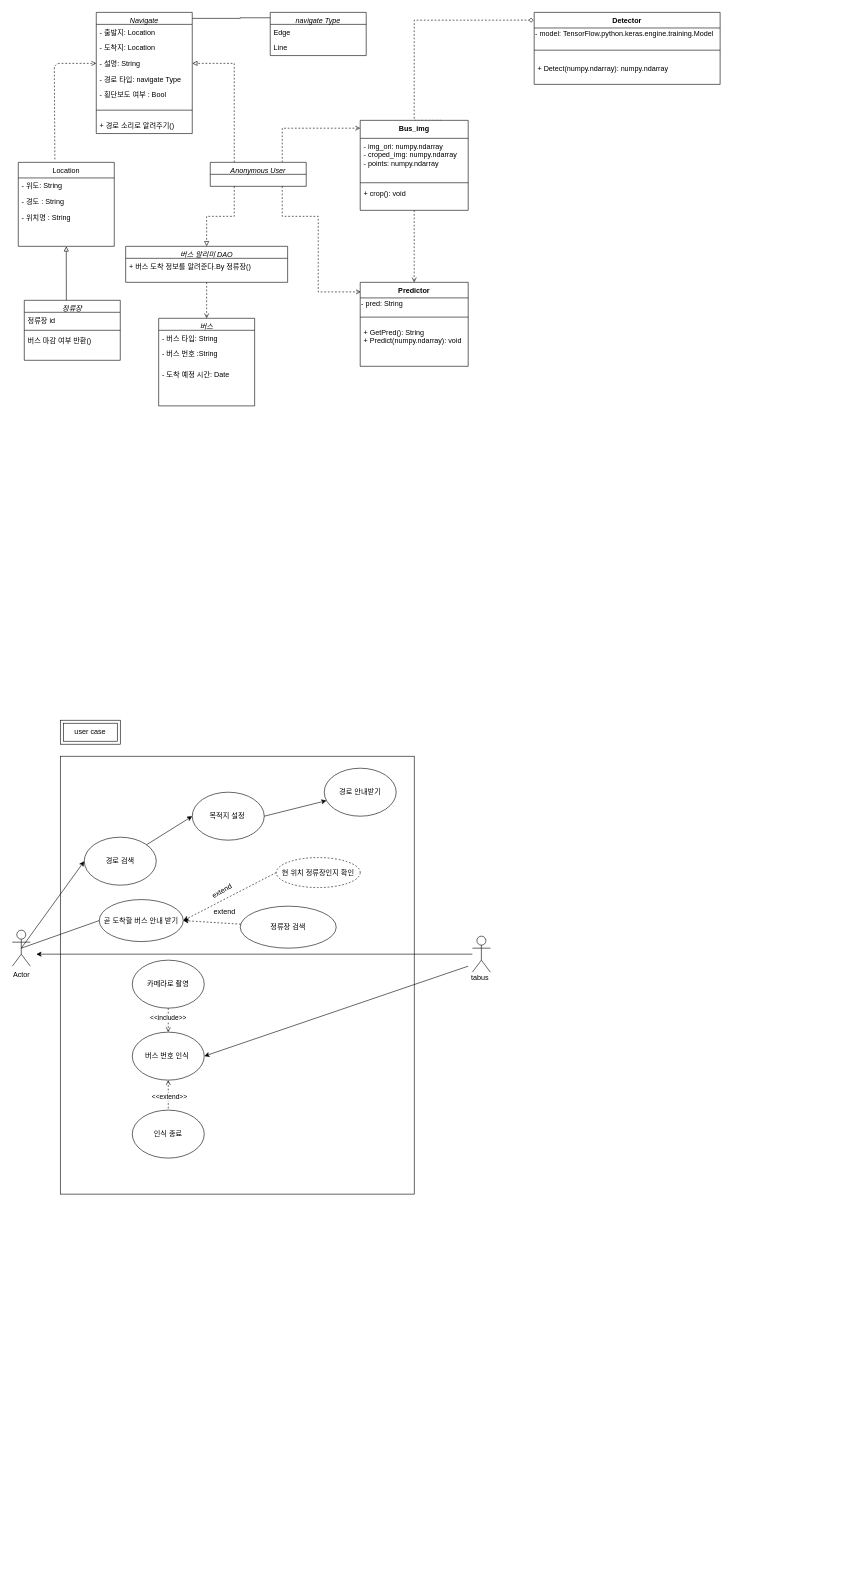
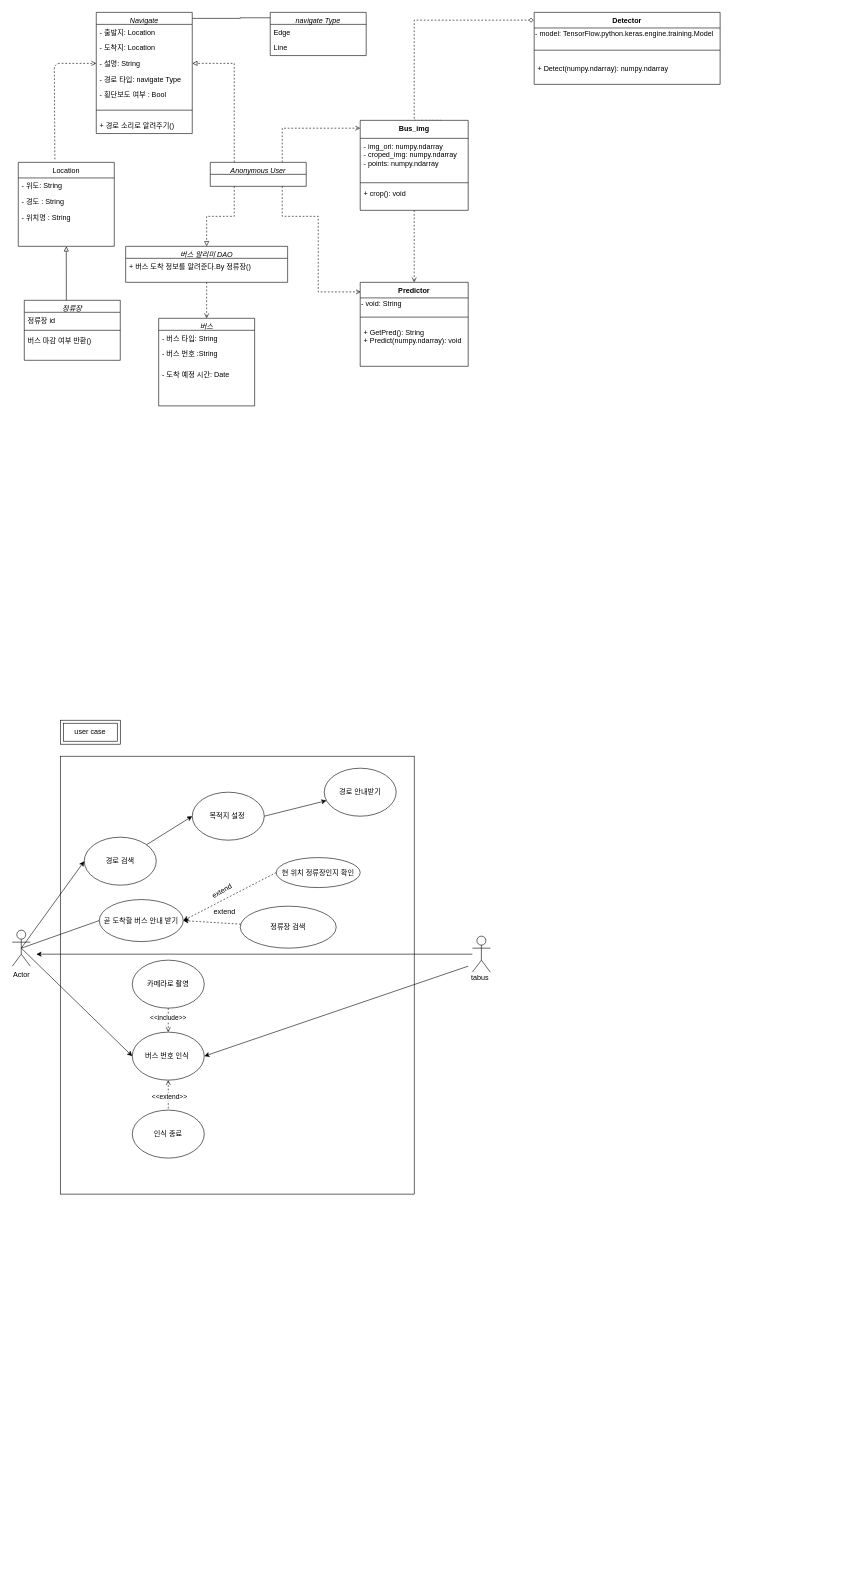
(386, 304) -> (385, 304)
(318, 873) -> (318, 873)
none -> (53, 979)
